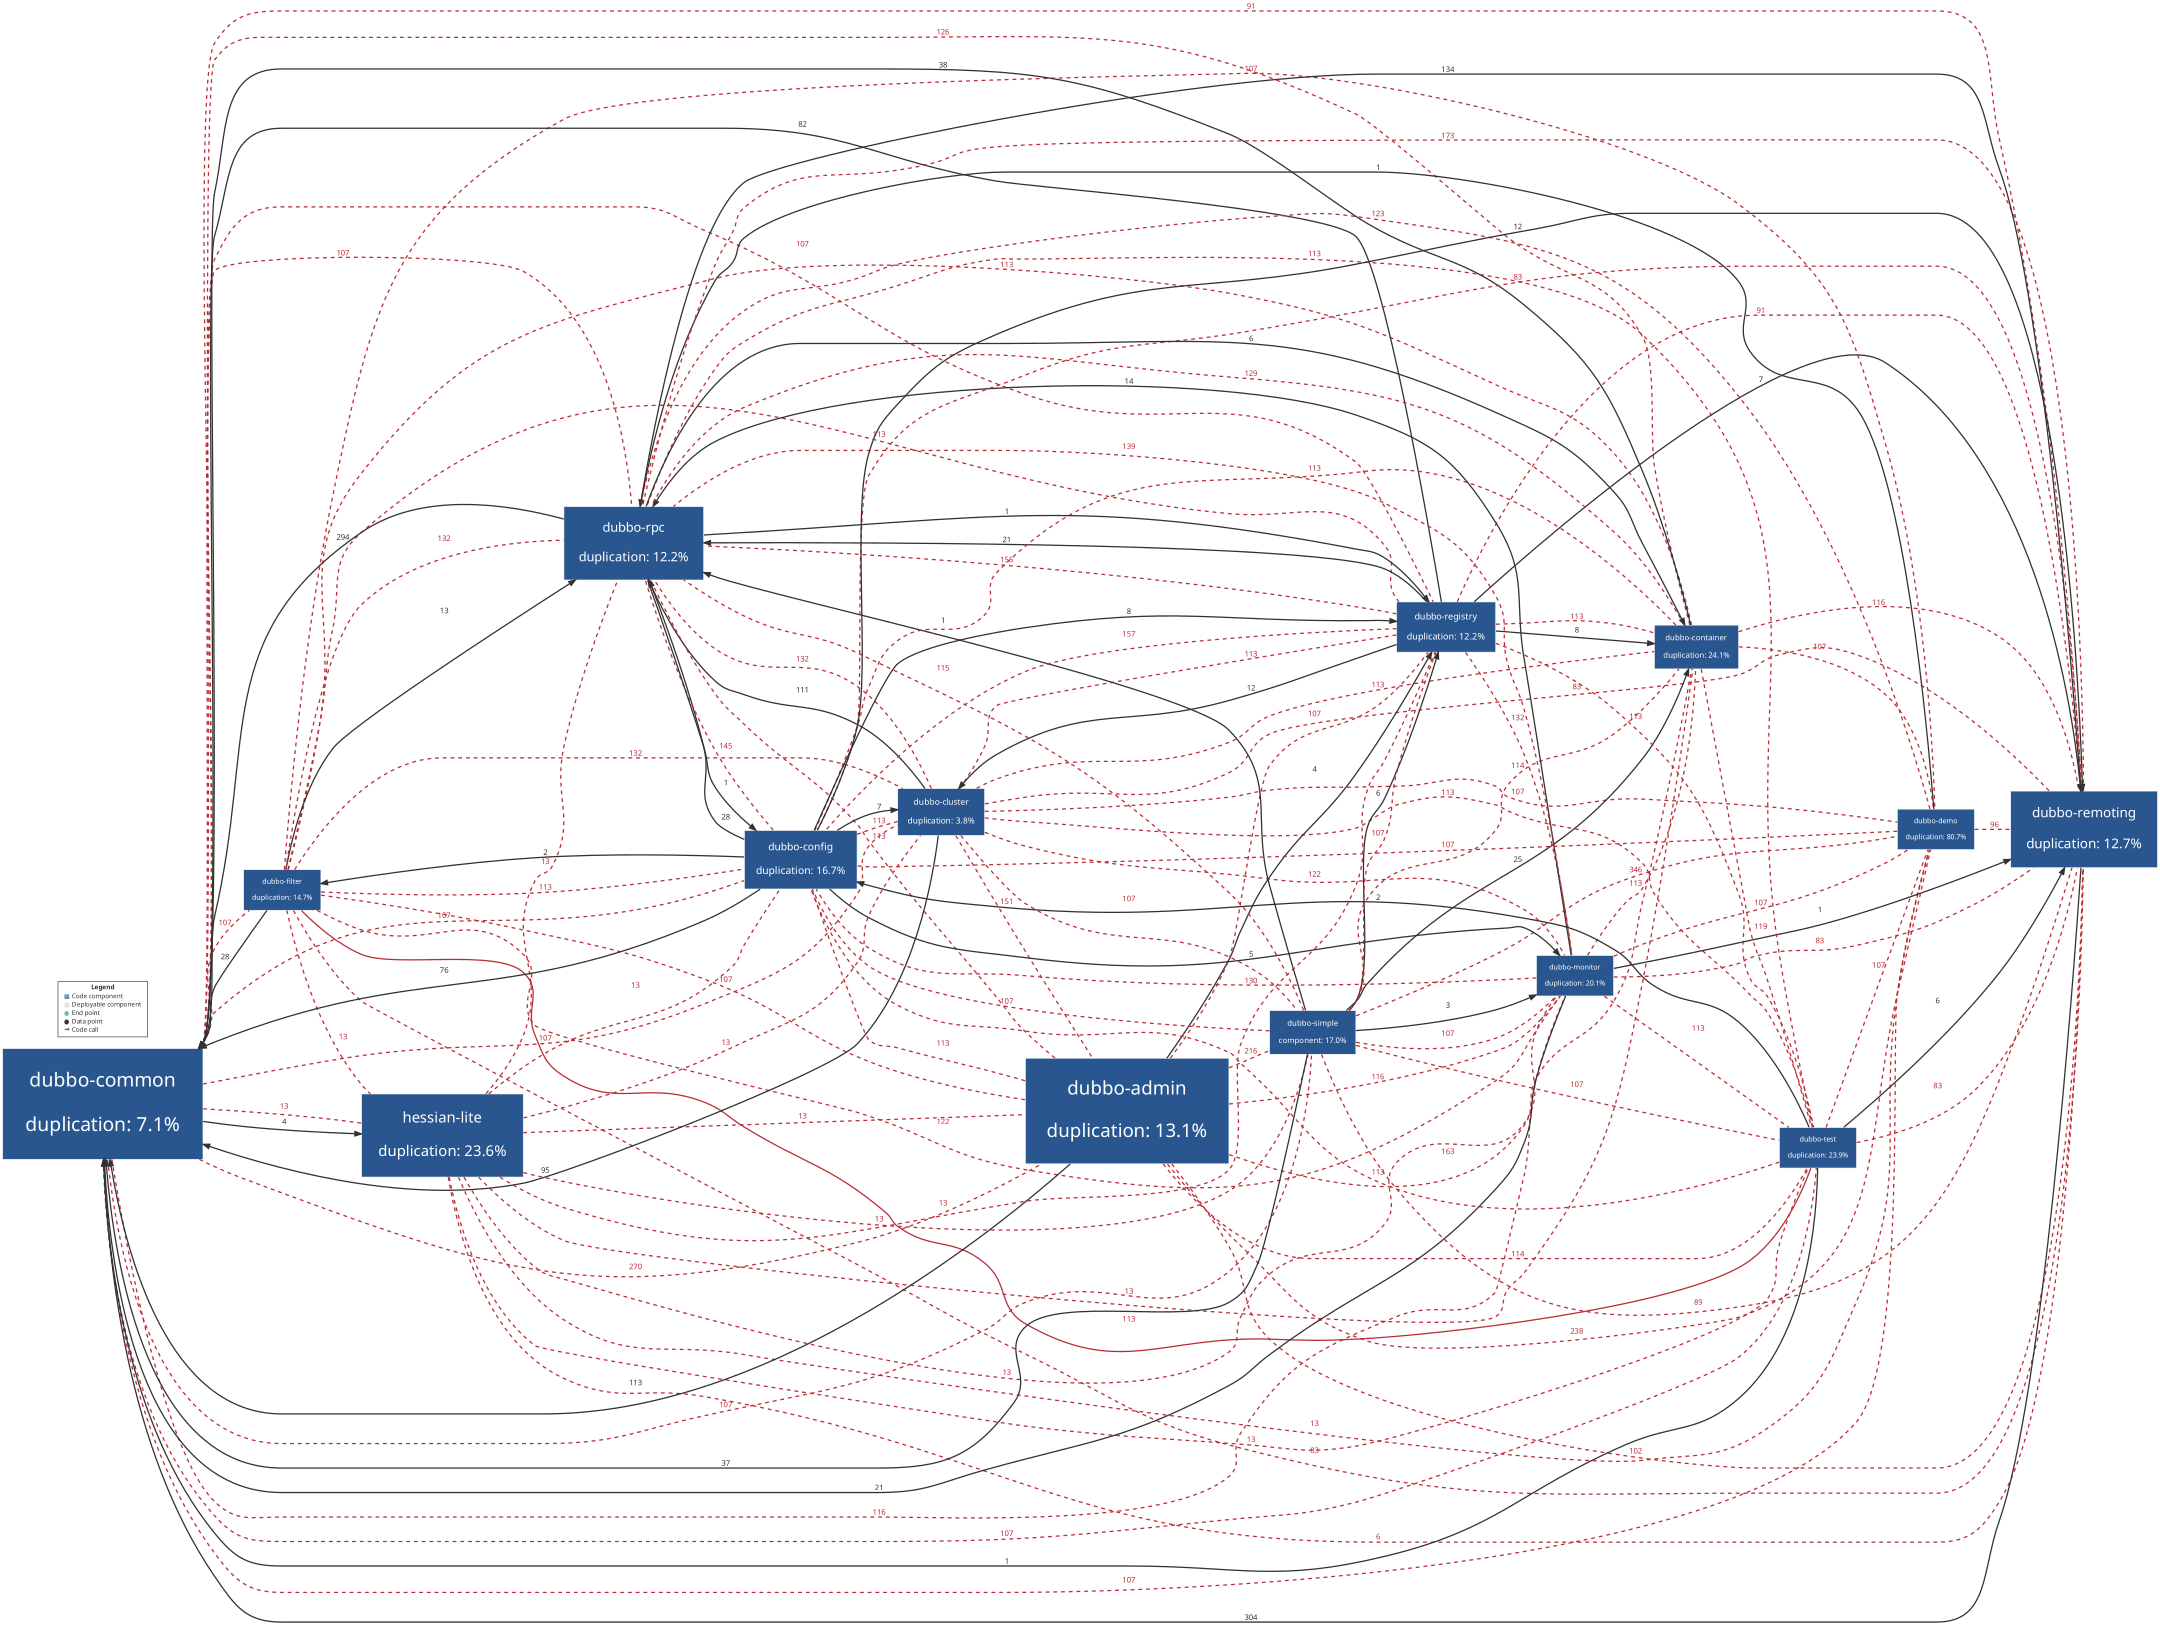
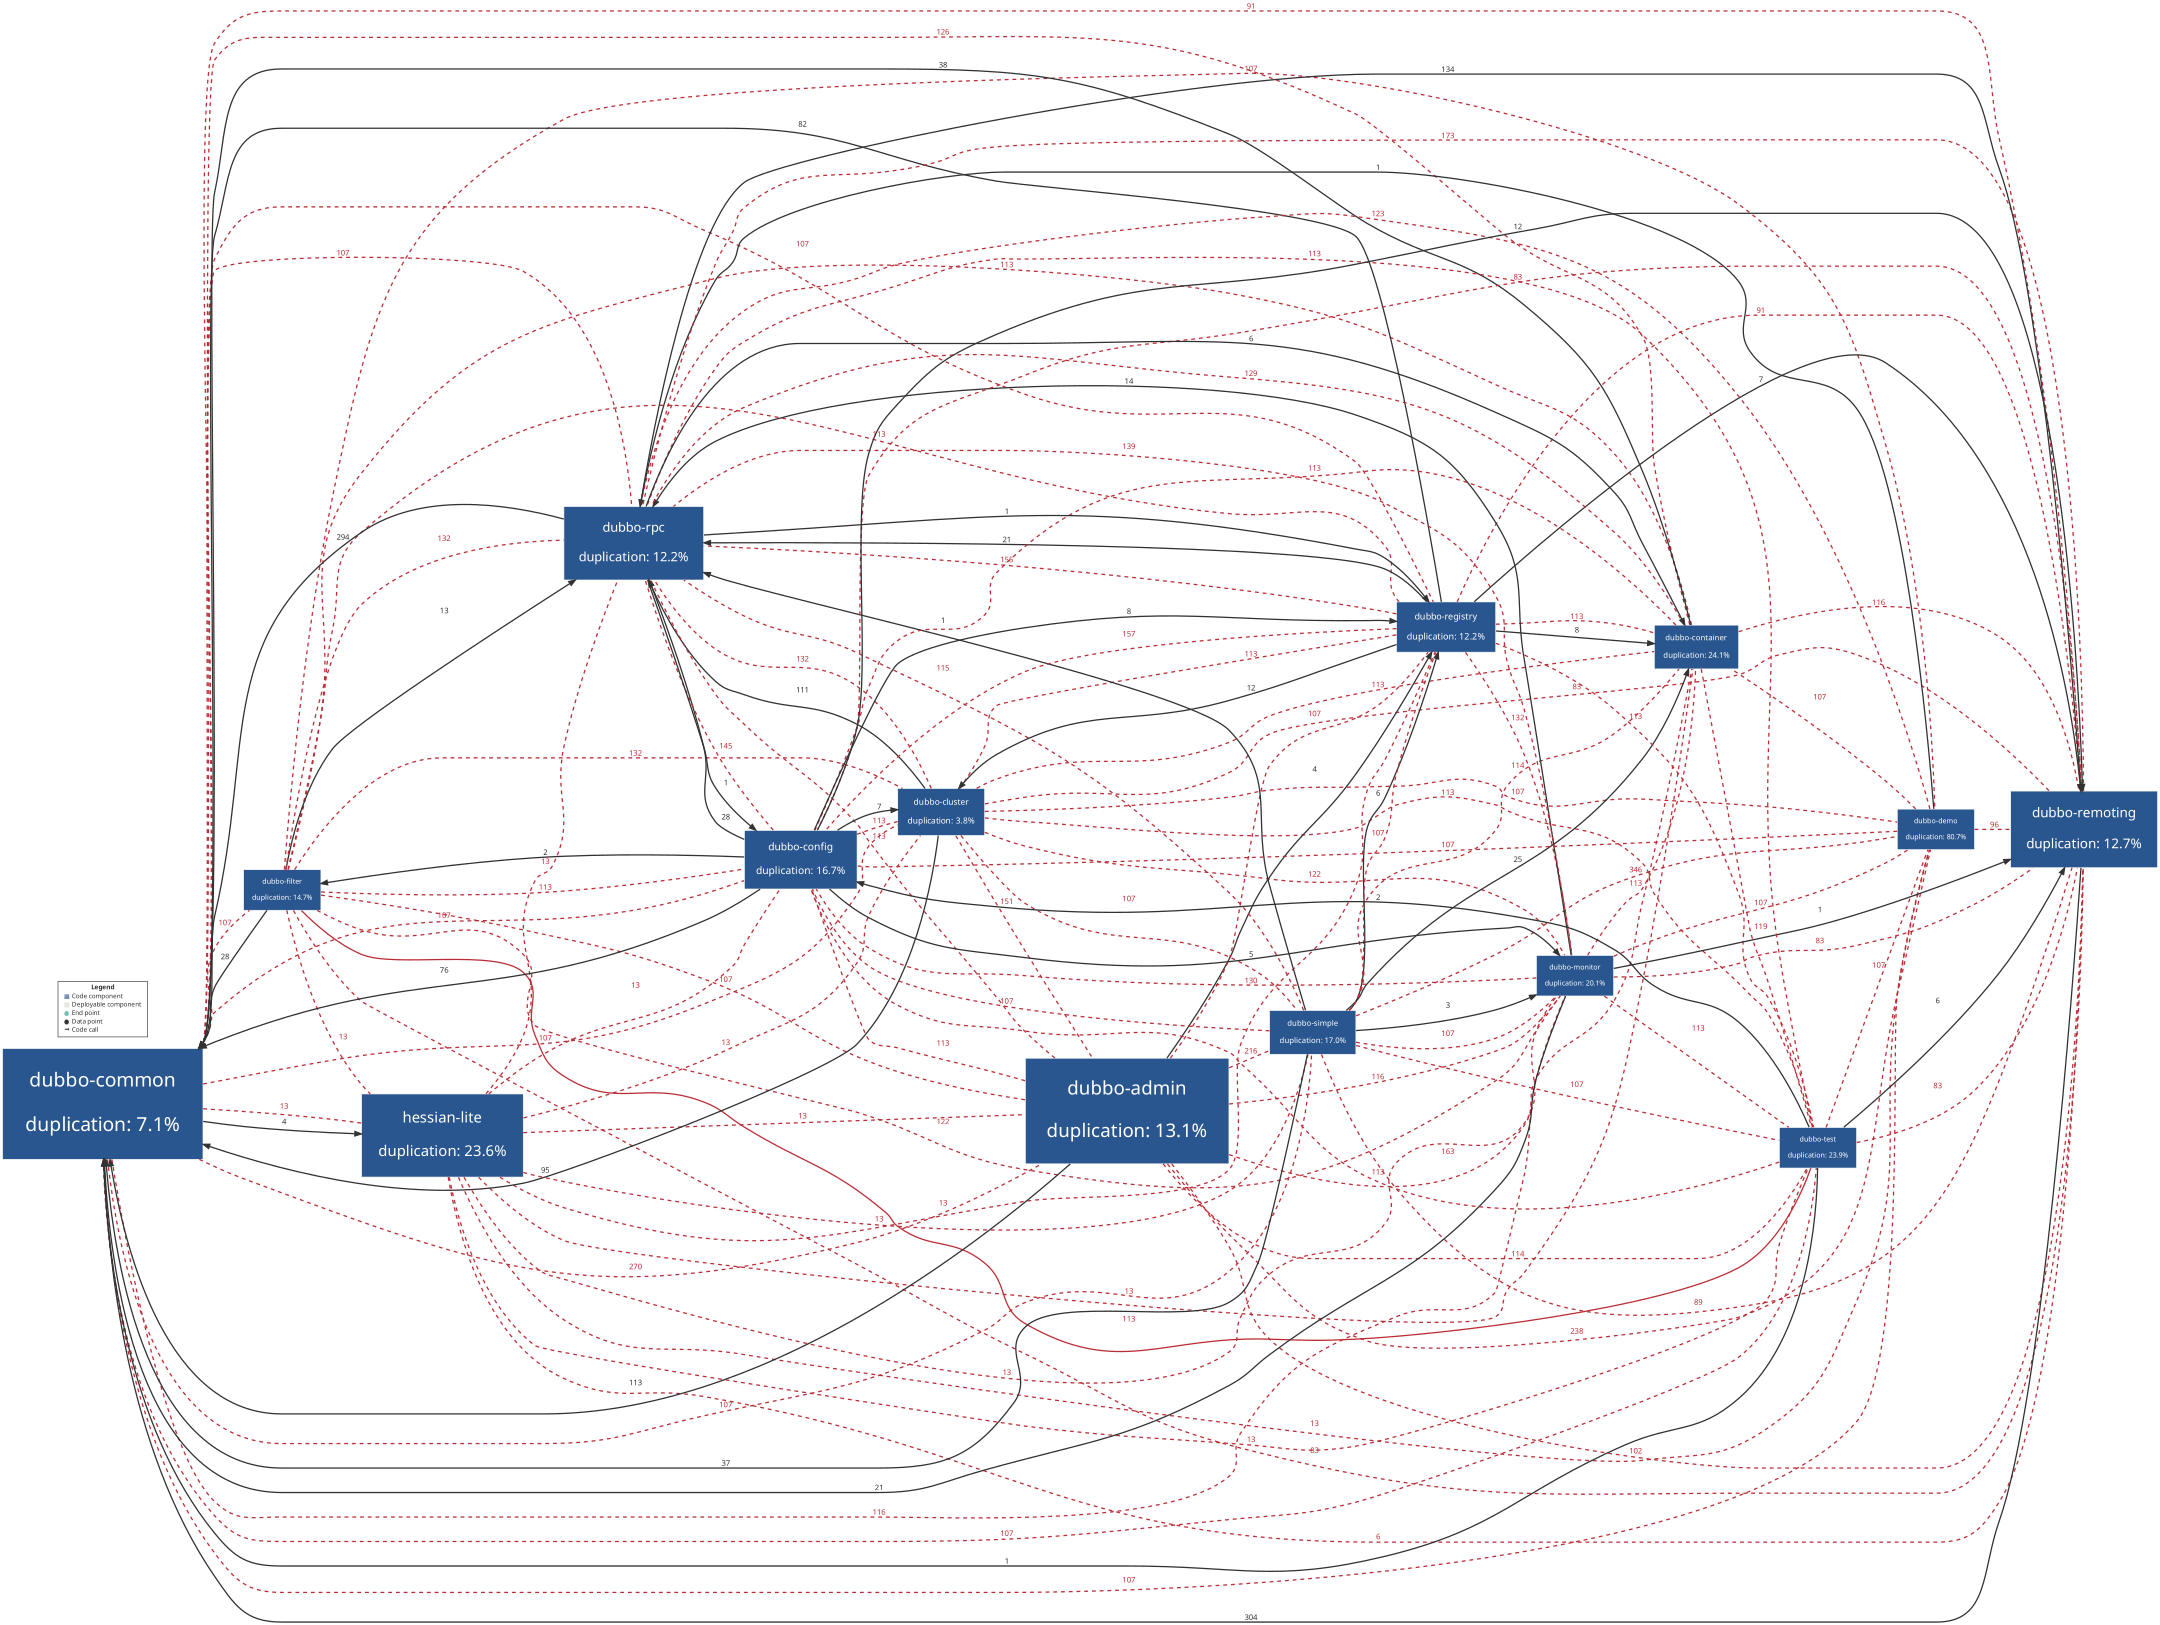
(1873, 685) -> (1827, 735)
(1313, 1032) -> (1313, 1032)
